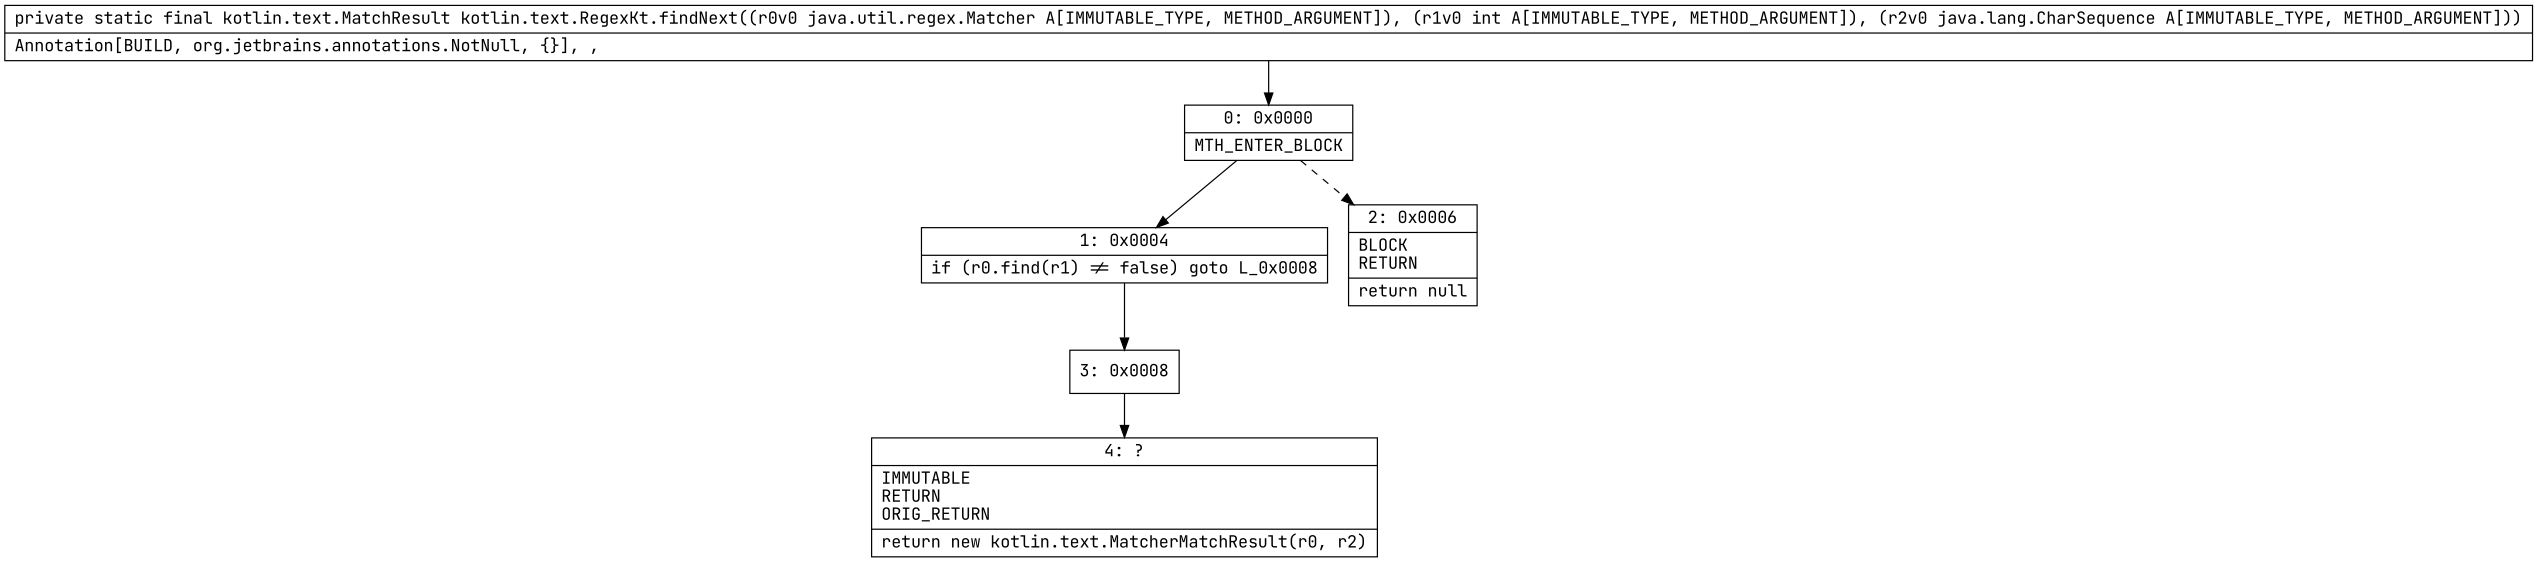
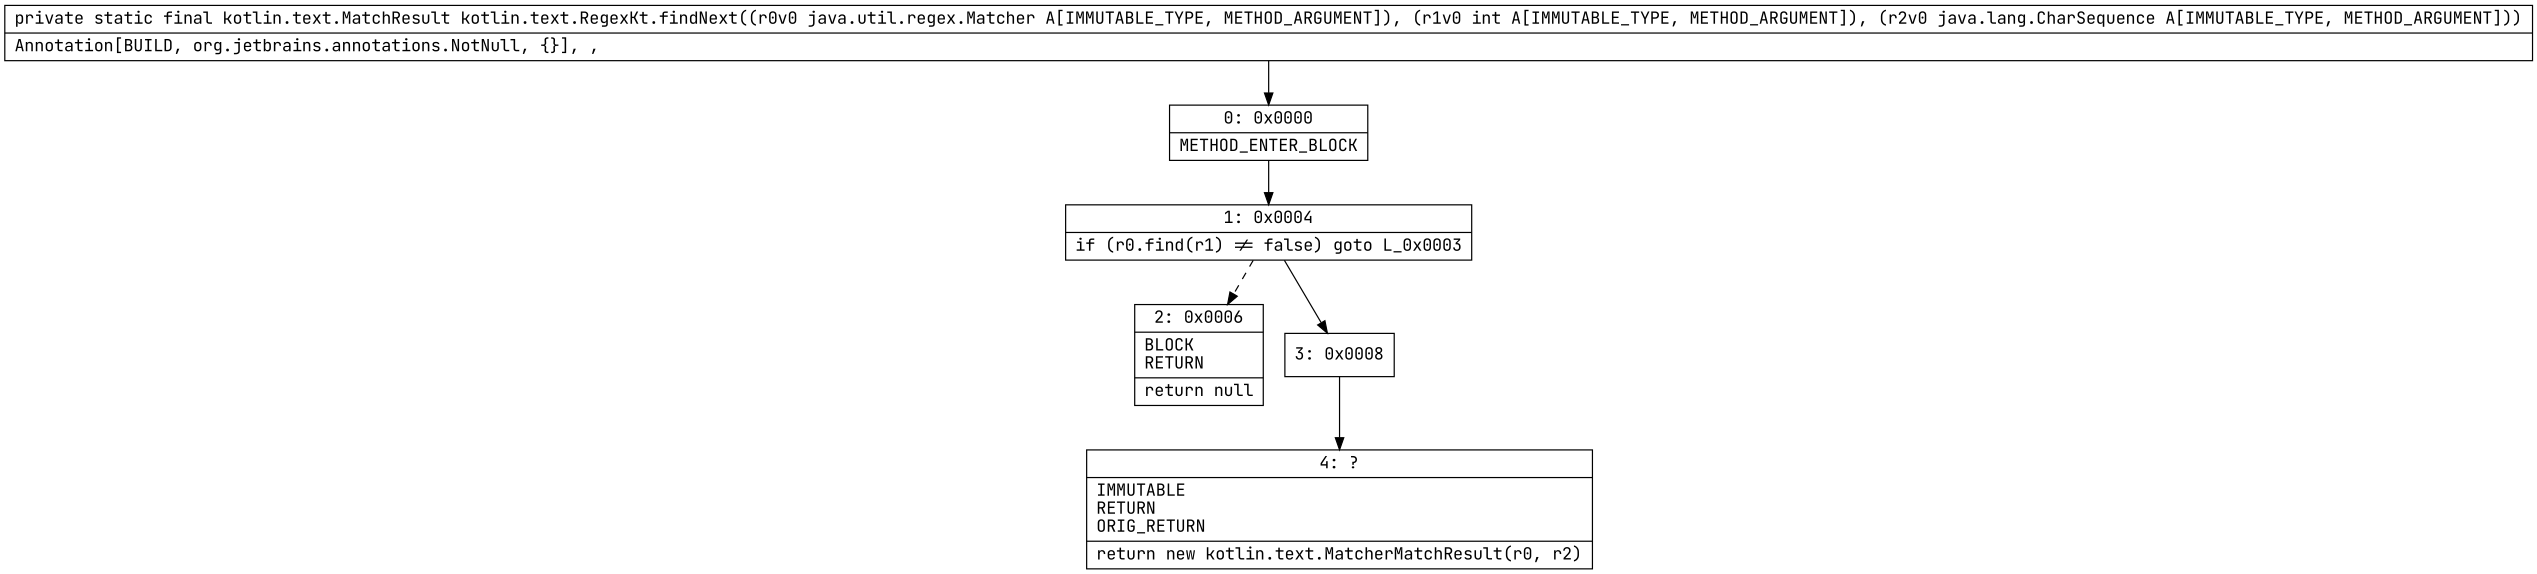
(1269, 146) -> (1269, 146)
(1322, 179) -> (1244, 277)
(1124, 269) -> (1269, 246)
